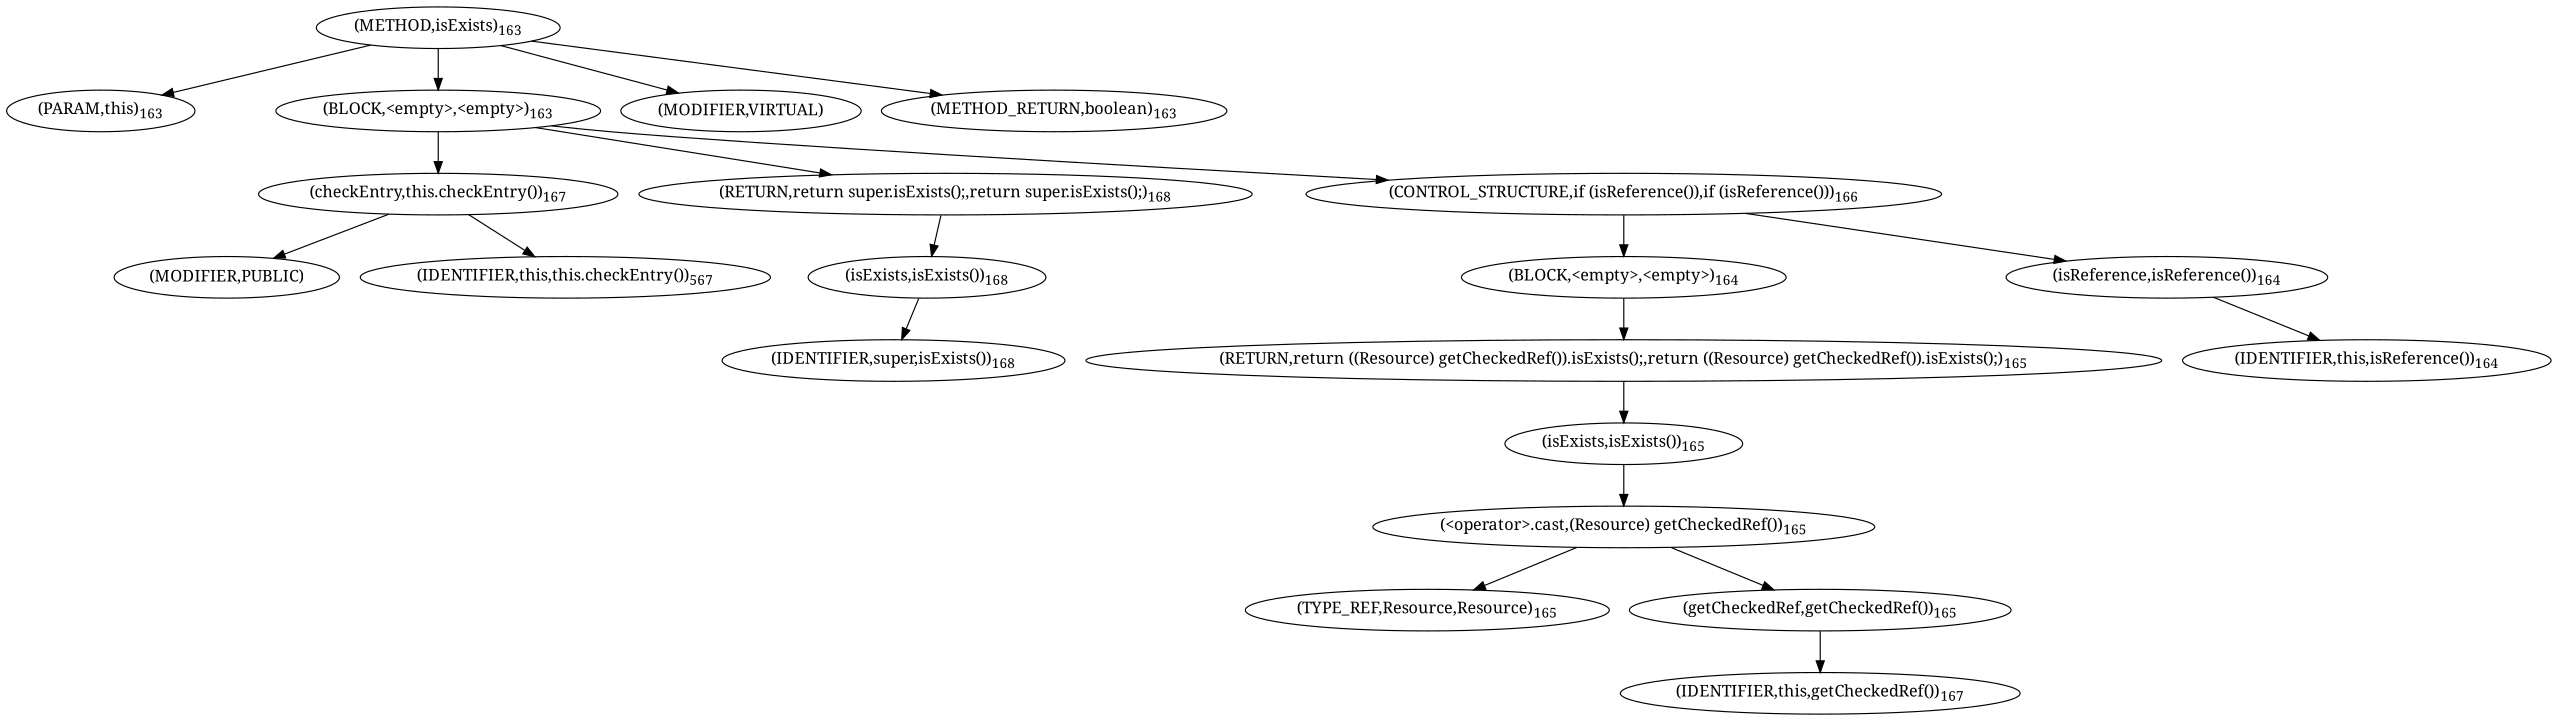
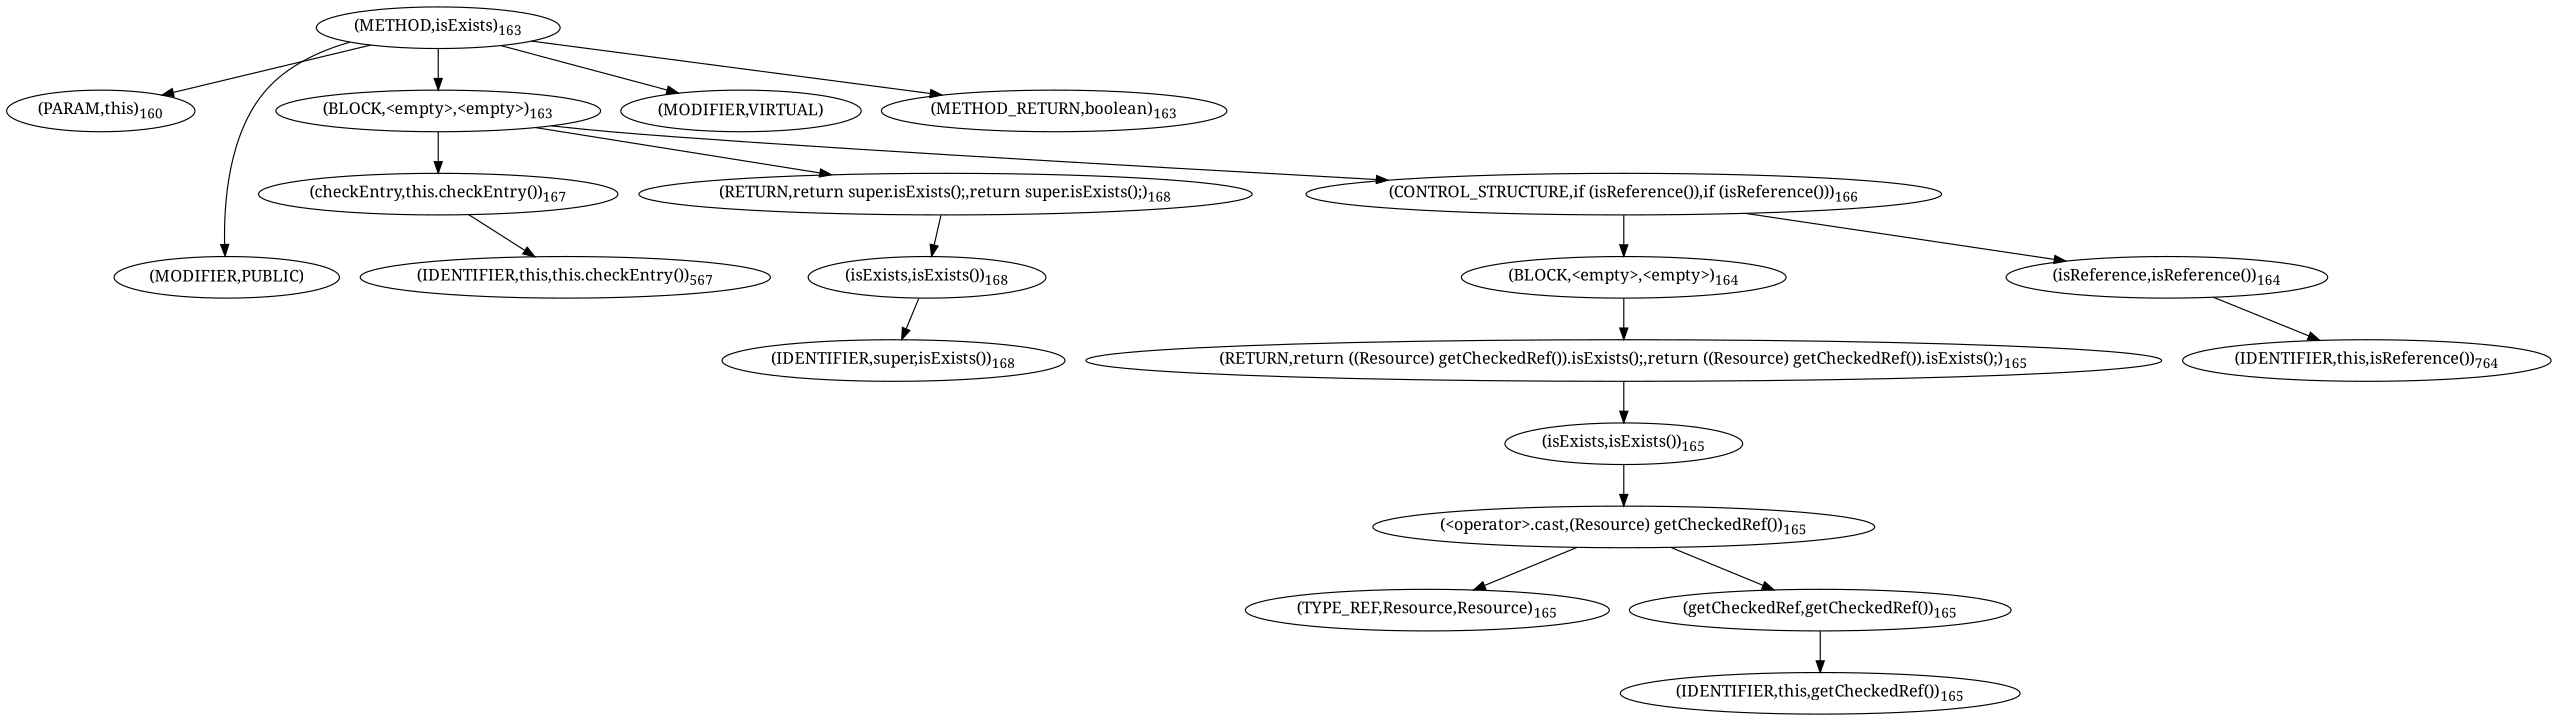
(152, 109) -> (152, 109)
(337, 234) -> (248, 117)
(2487, 359) -> (2487, 359)
(1953, 692) -> (1953, 692)
